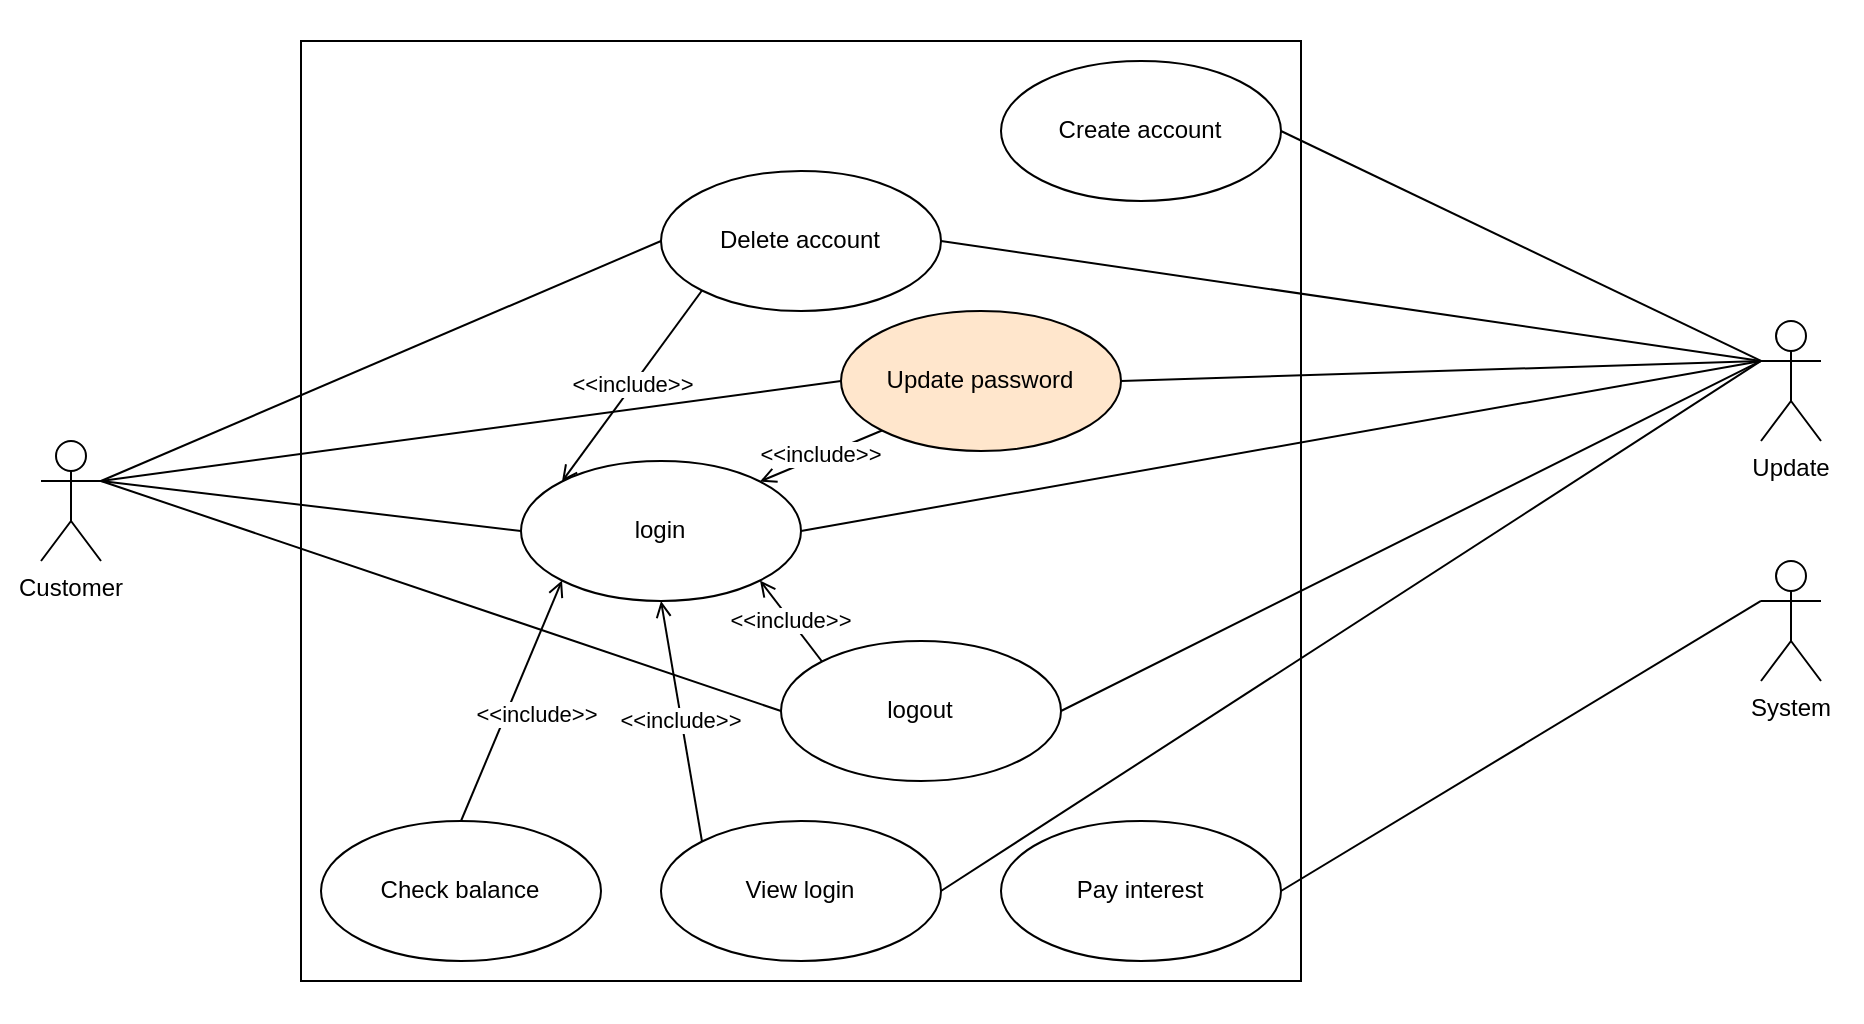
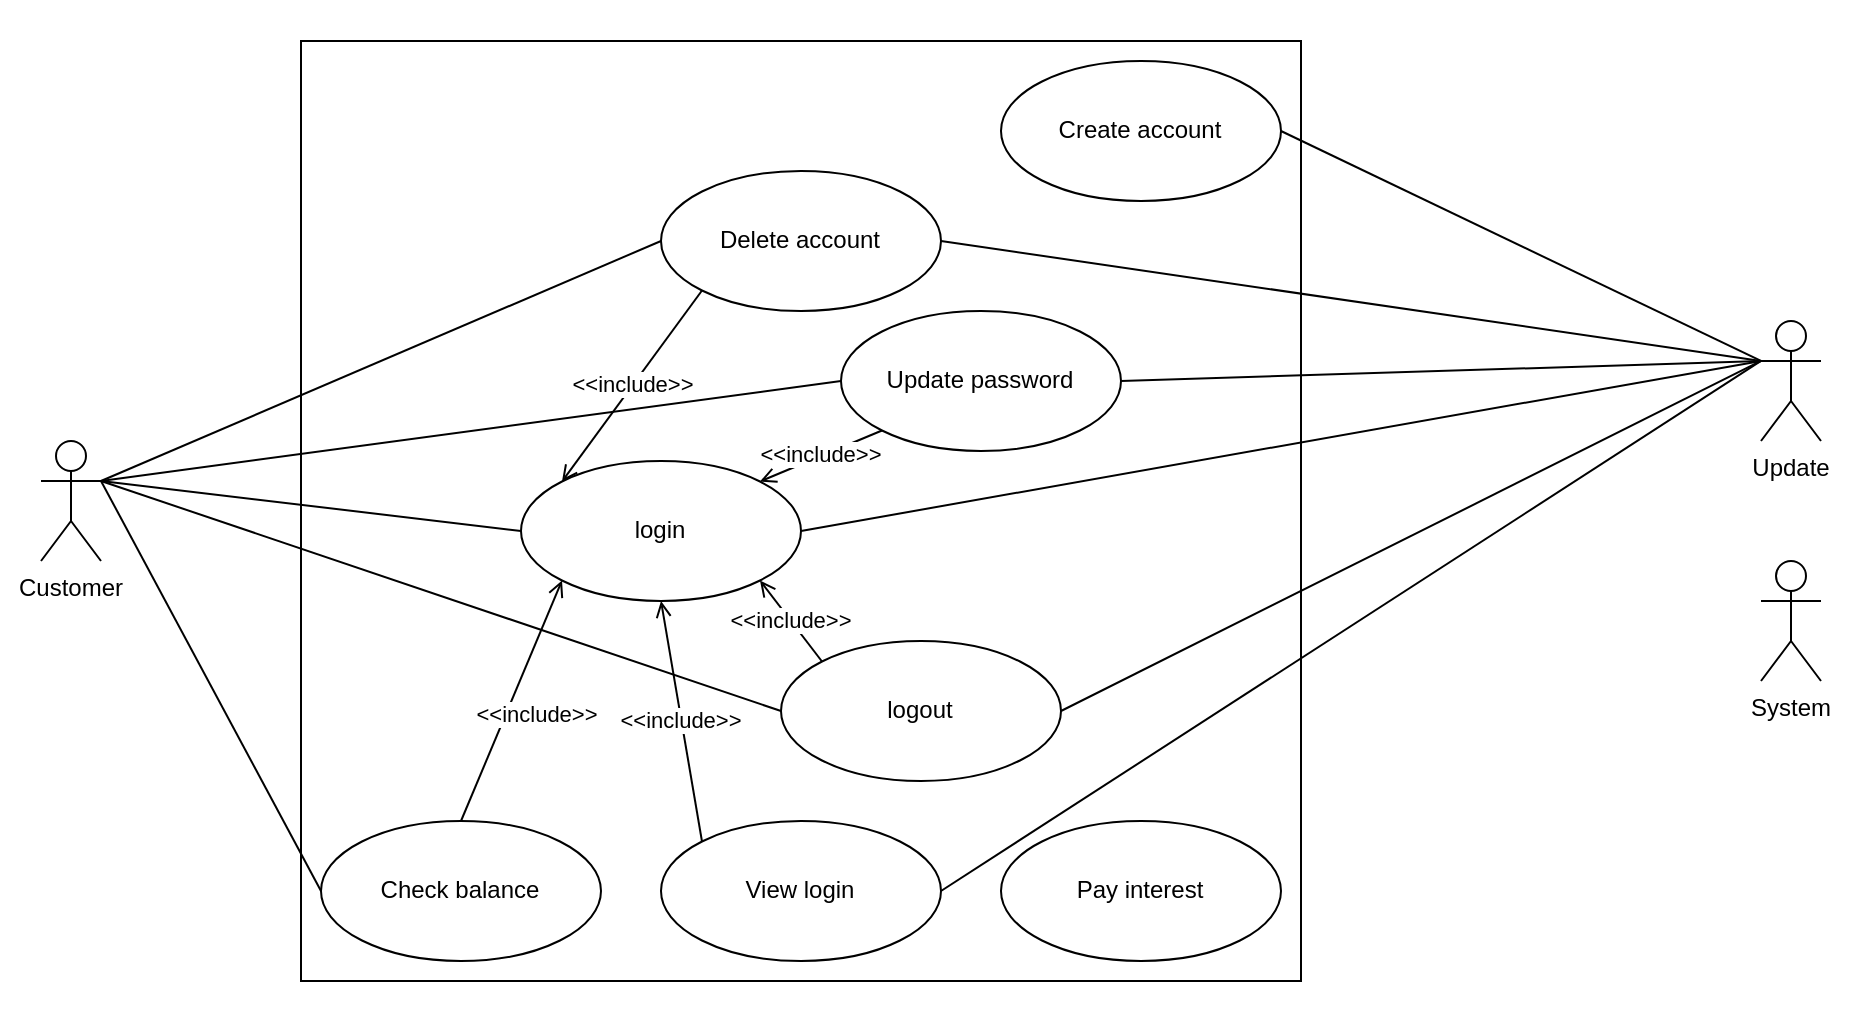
(981, 381) -> (981, 381)
none -> (212, 687)
(1521, 746) -> none
